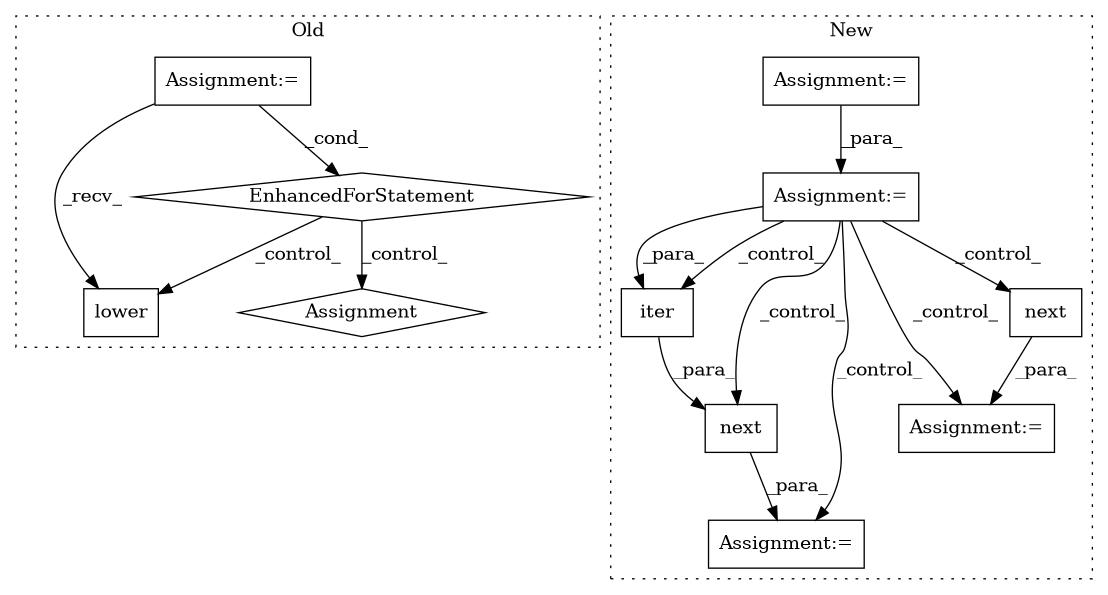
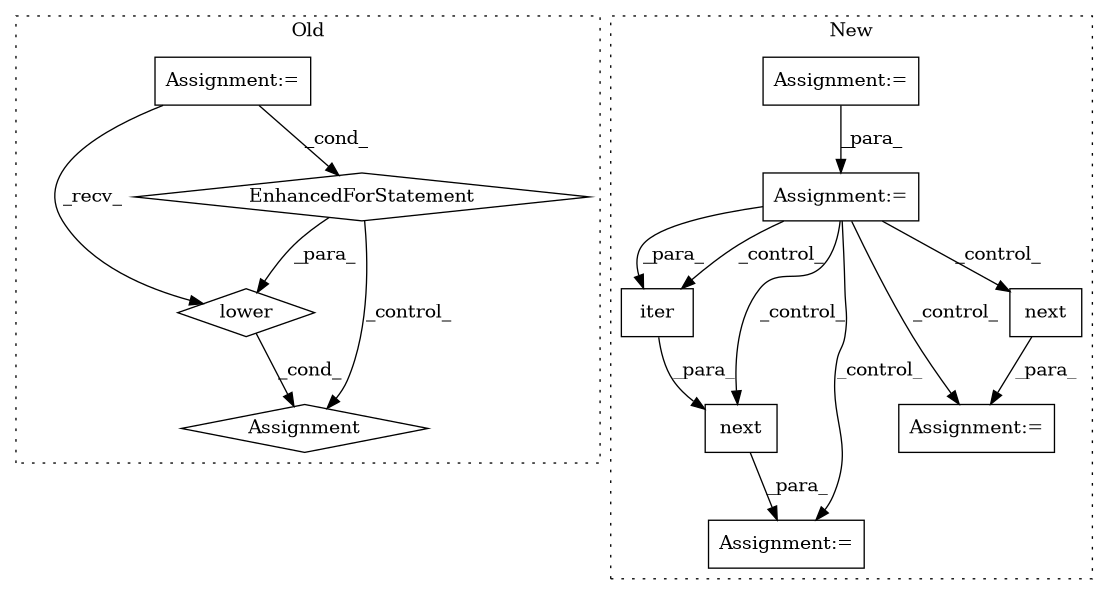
(298, 255) -> (325, 255)
(121, 313) -> (246, 313)
none -> (272, 364)
